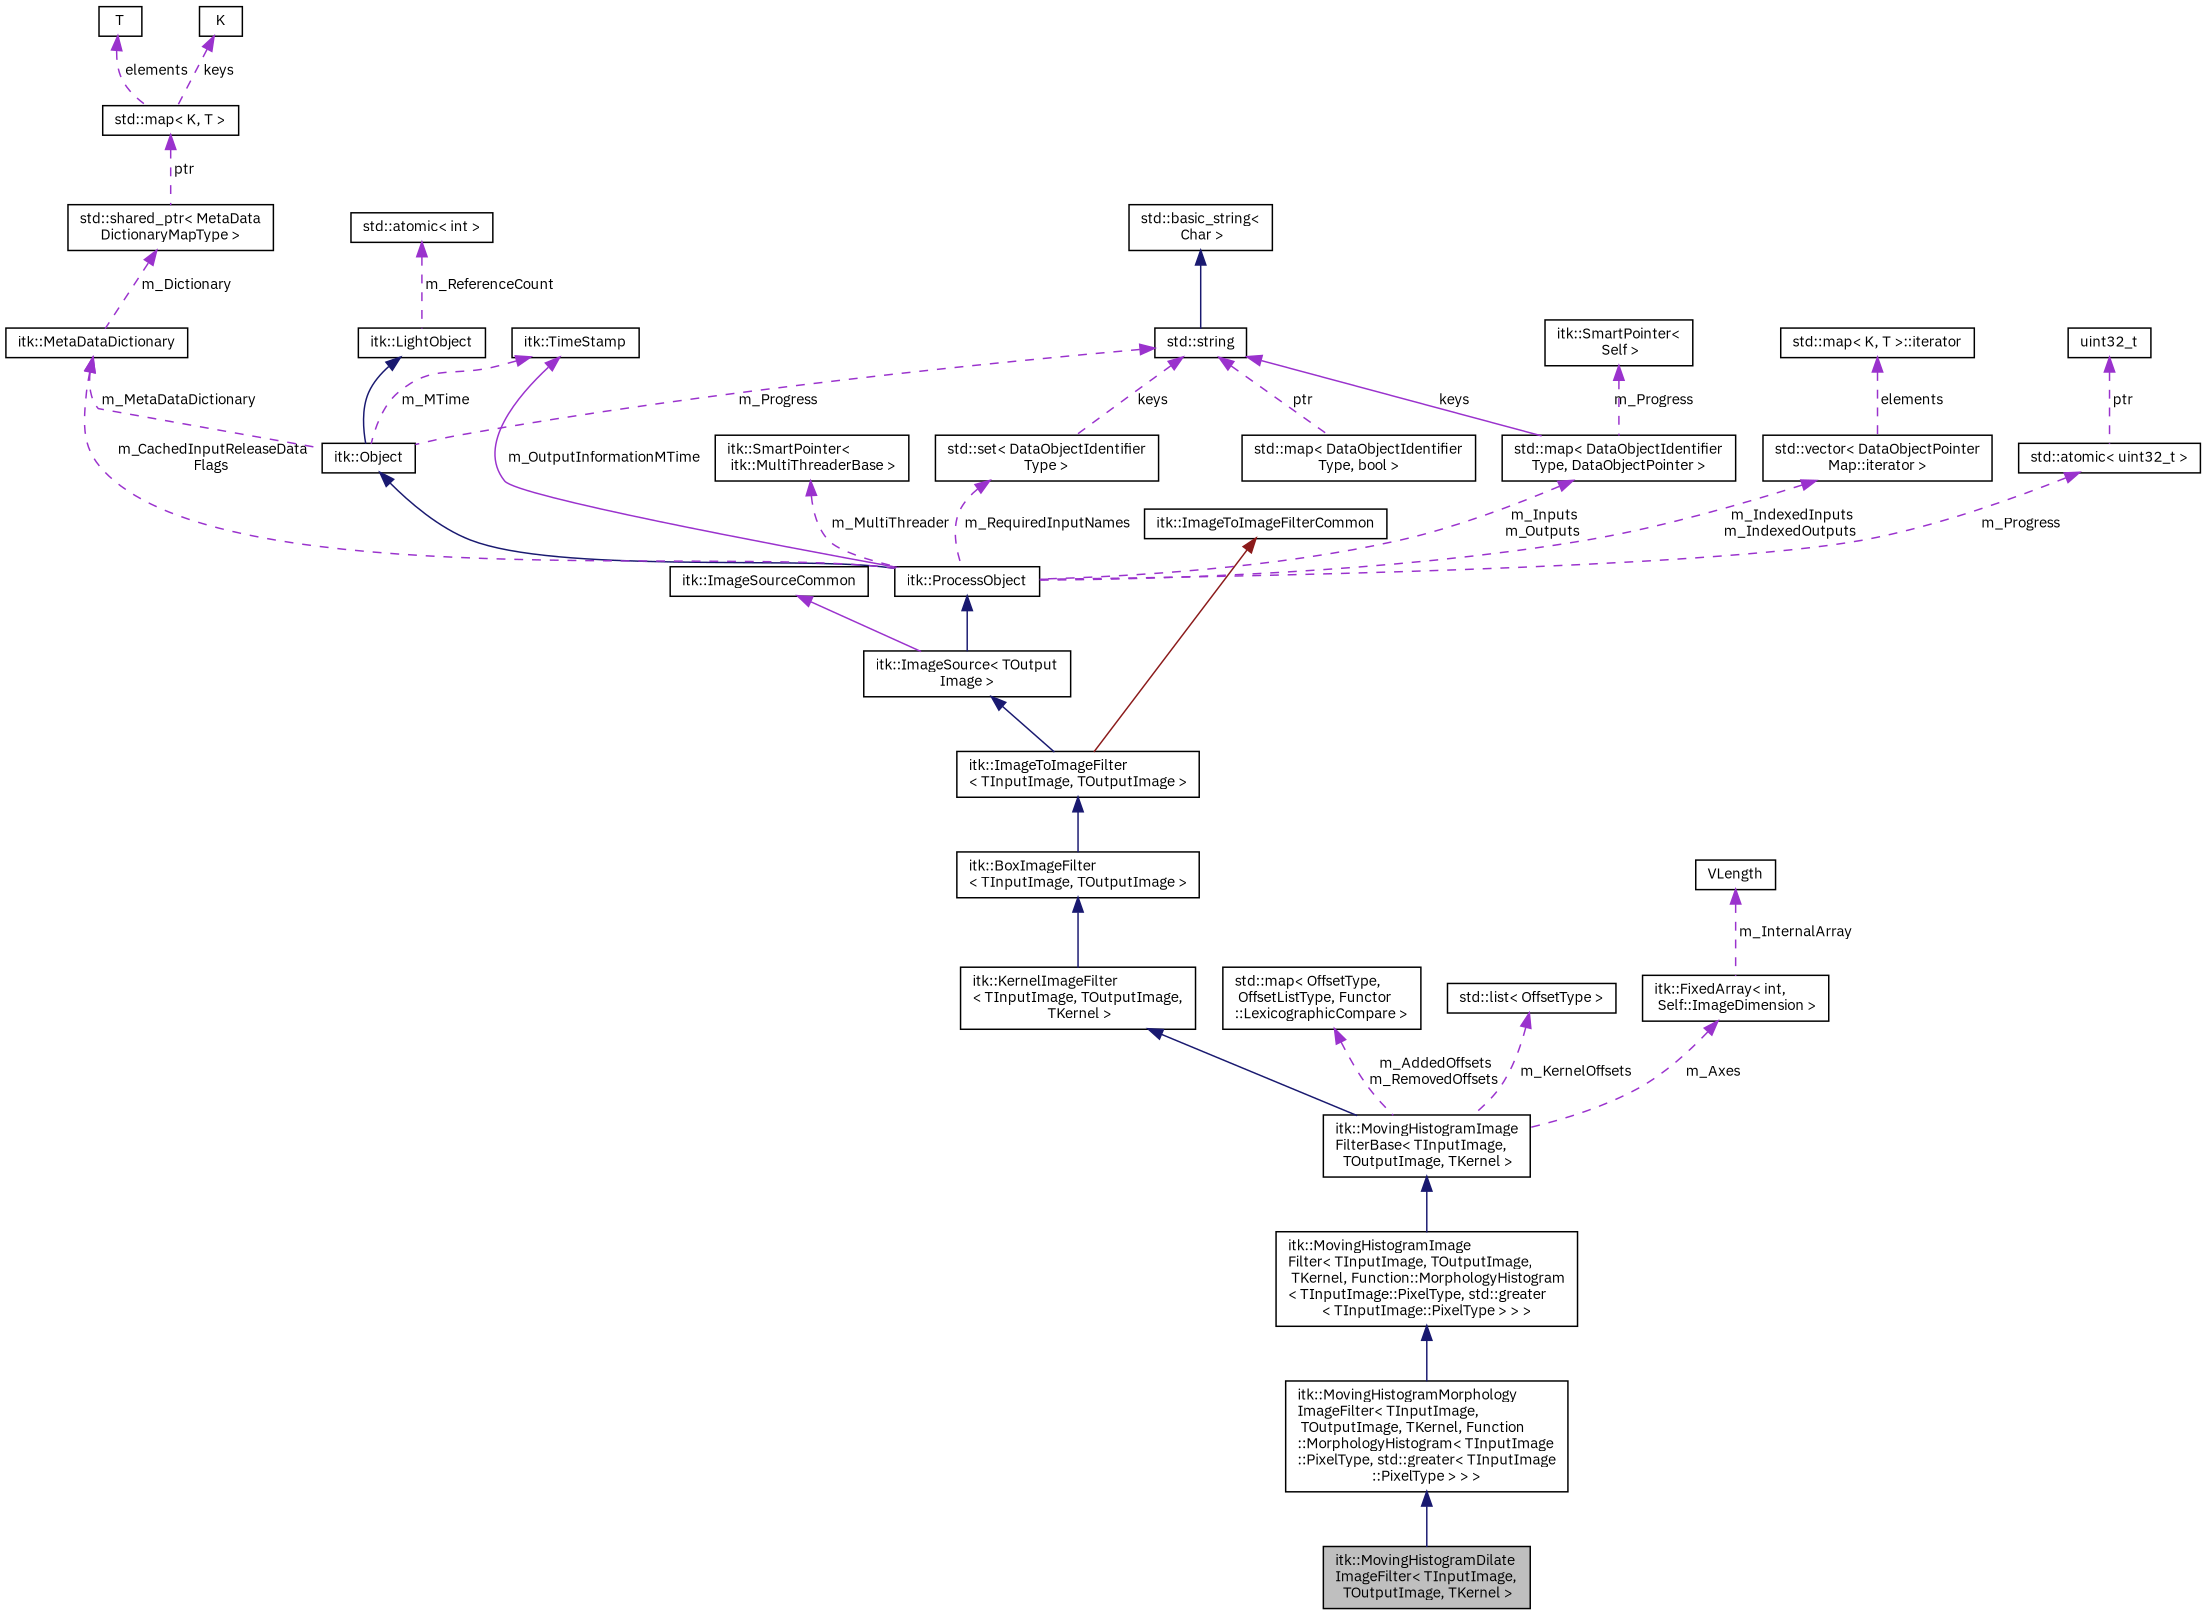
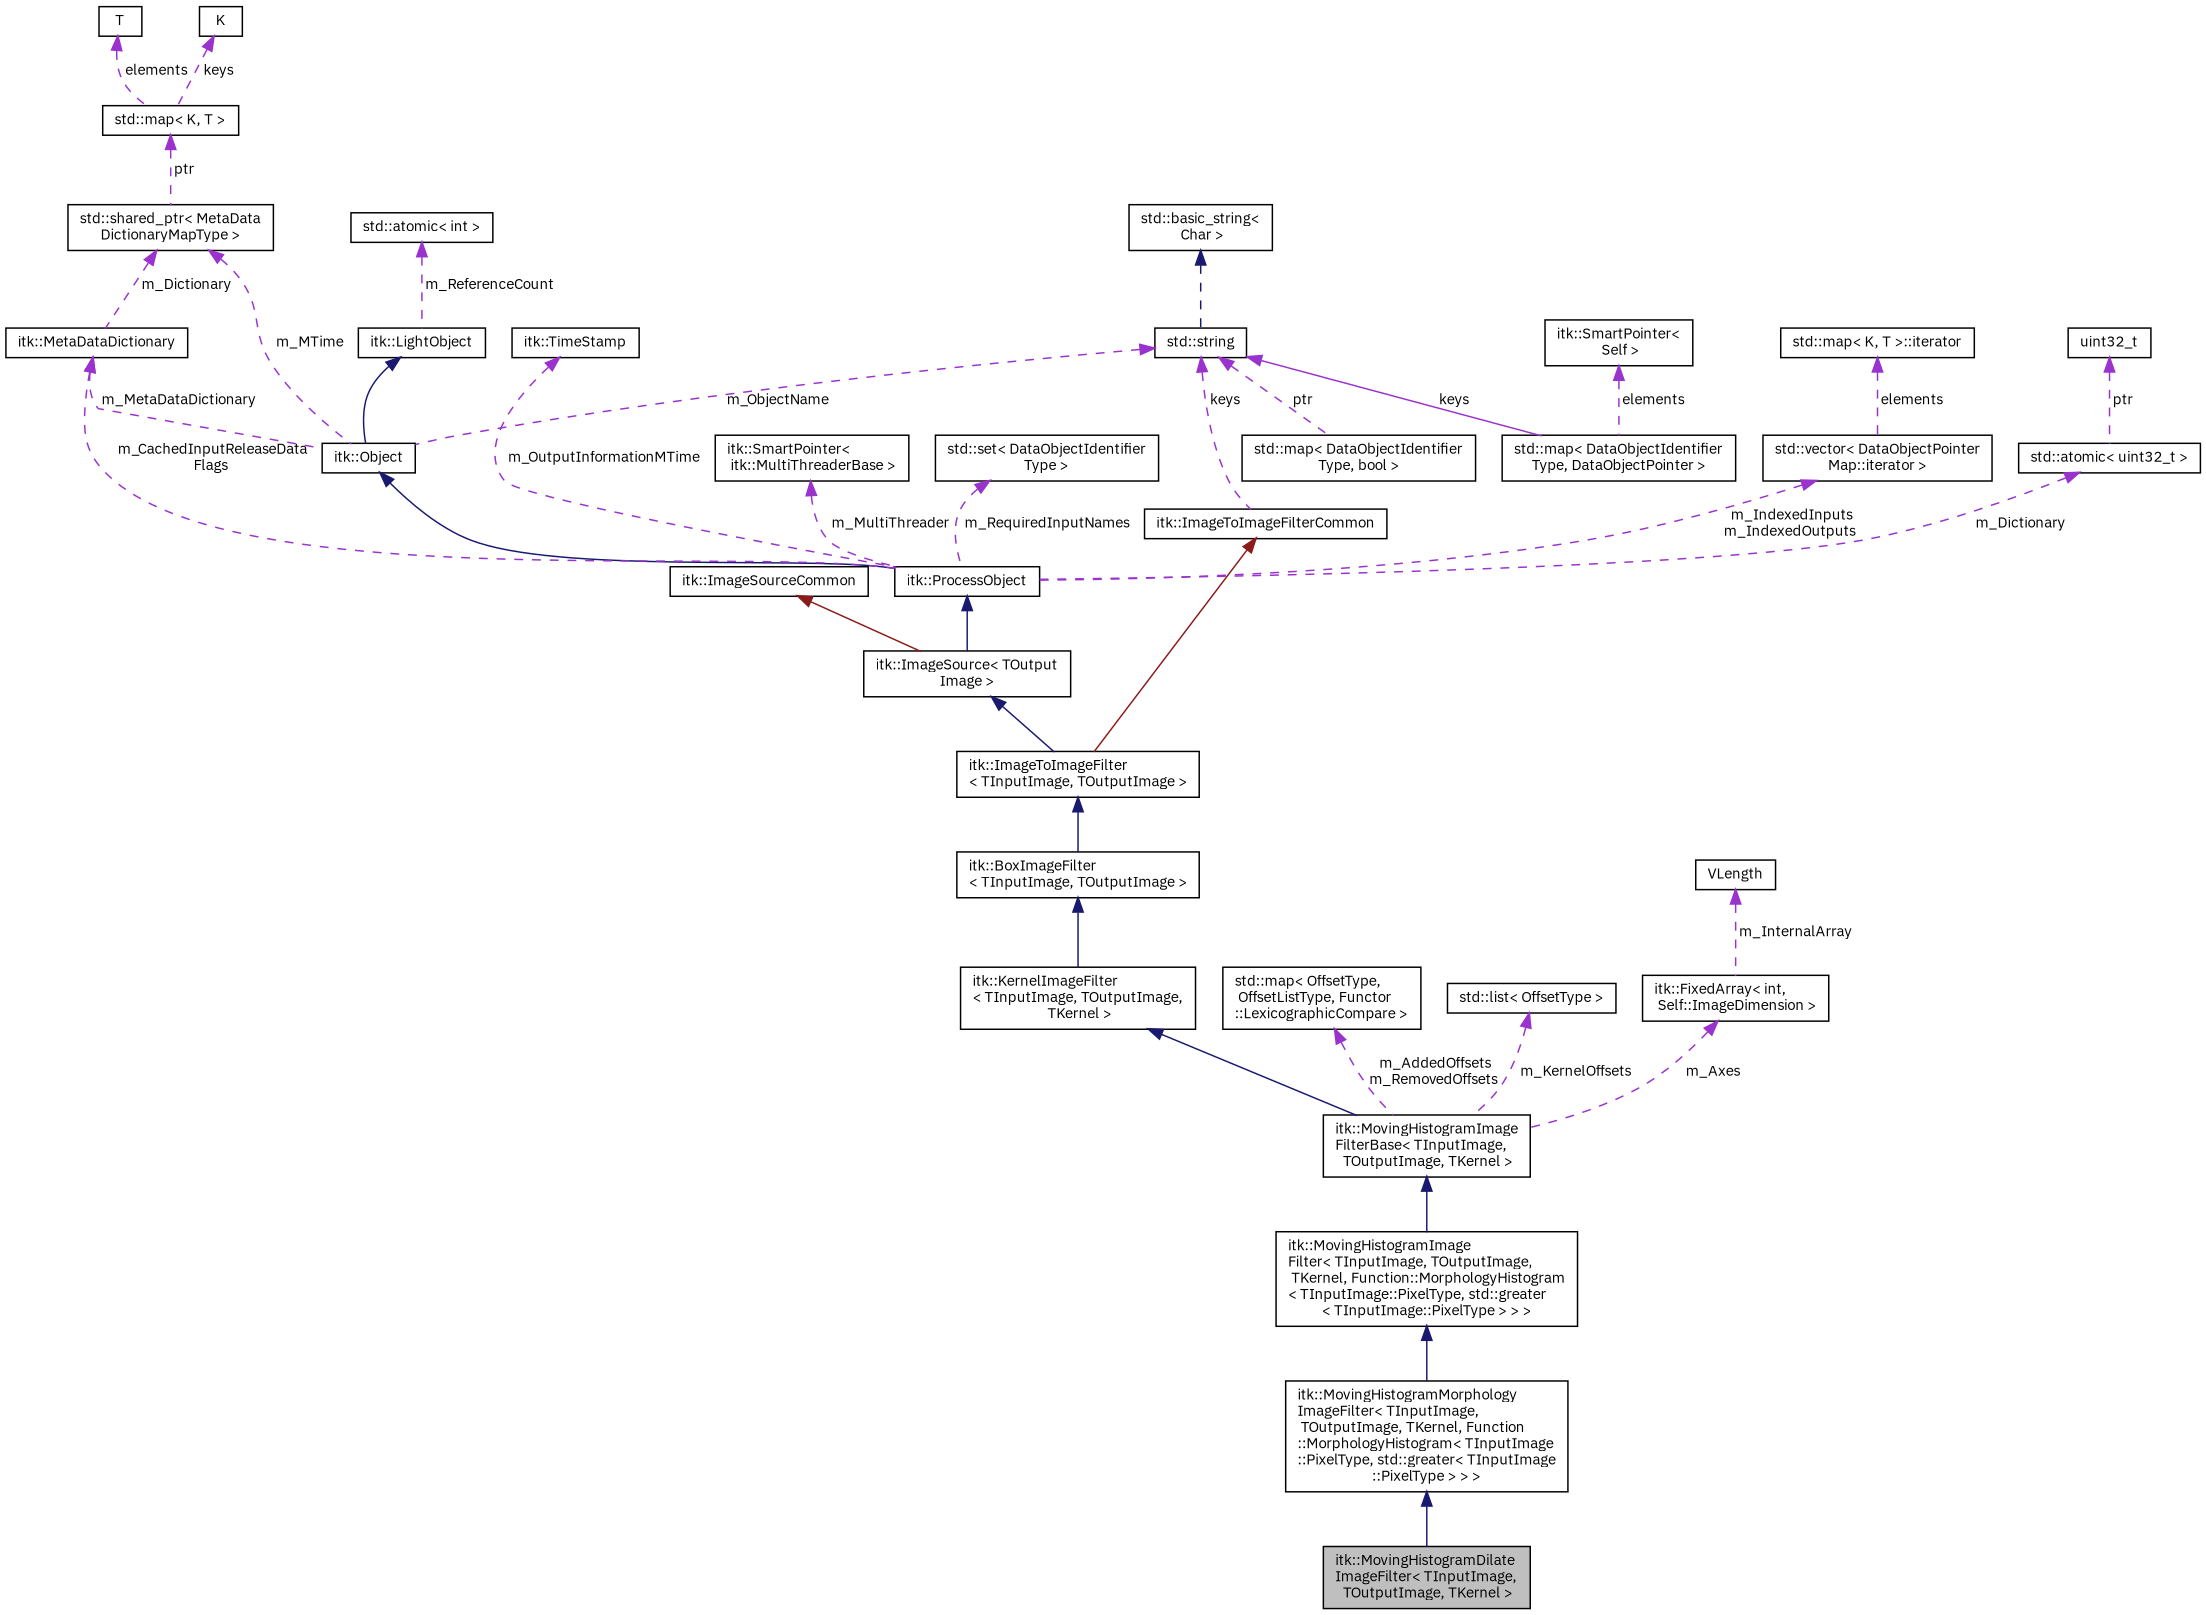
(1201, 297) -> (1201, 297)
(426, 376) -> (270, 361)
(777, 400) -> (777, 400)
(1652, 400) -> (1652, 400)
(1123, 401) -> (1215, 445)
(634, 516) -> (634, 516)
(2019, 524) -> (2019, 524)
(1304, 558) -> none
(866, 627) -> (866, 627)
